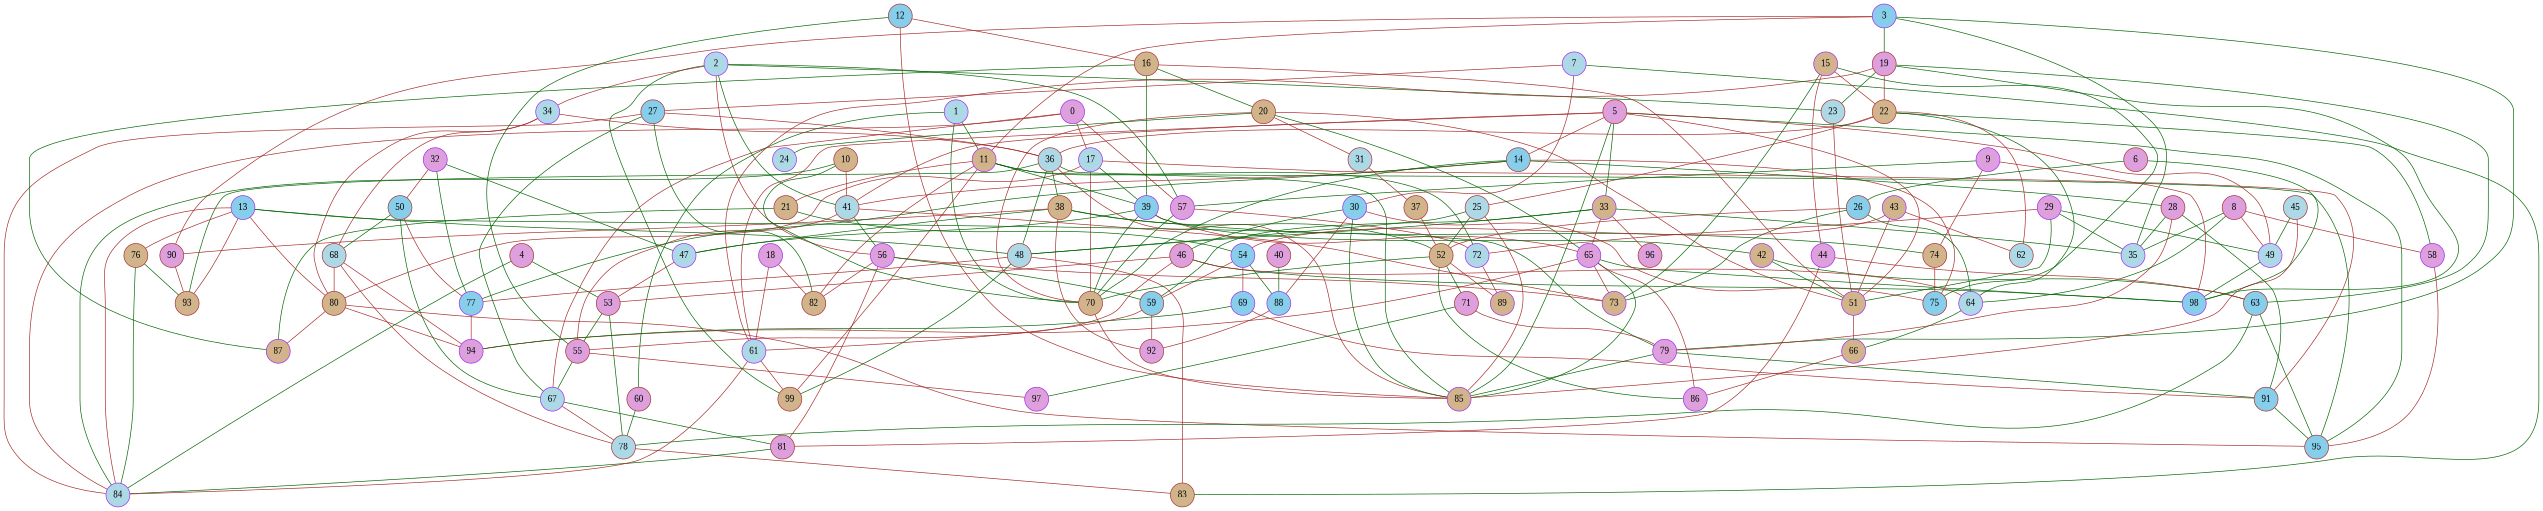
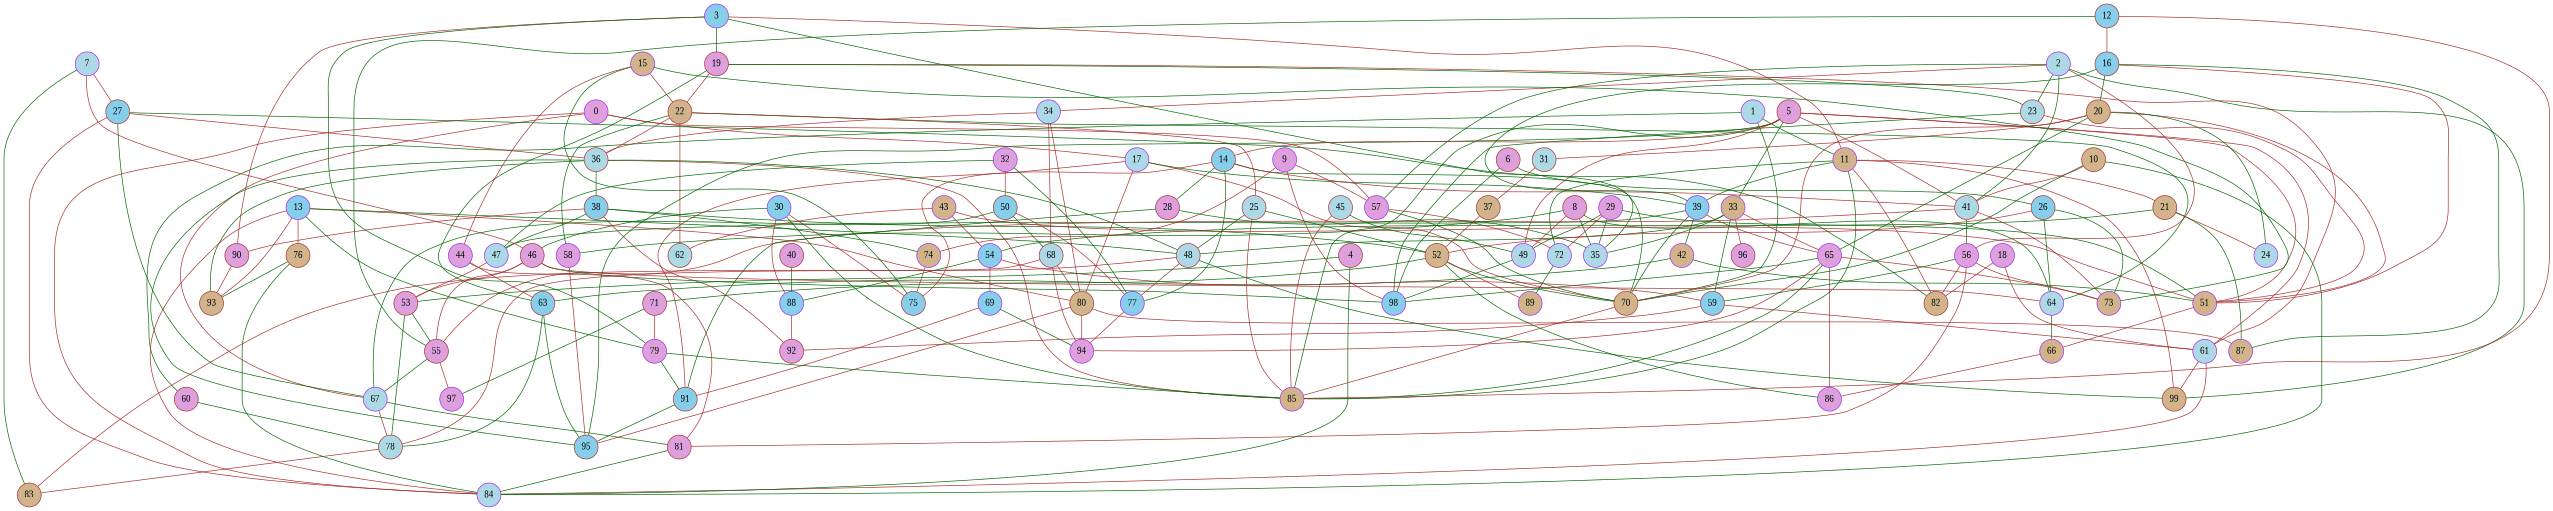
(1146, 64) -> (2107, 64)
(2342, 122) -> (1790, 126)
(1585, 181) -> (1341, 186)
(1505, 190) -> (285, 185)
(1060, 208) -> (596, 208)
none -> (2216, 230)
(2329, 232) -> (1195, 235)
(1935, 255) -> (929, 255)
(1490, 279) -> (1545, 279)
(1946, 323) -> none
